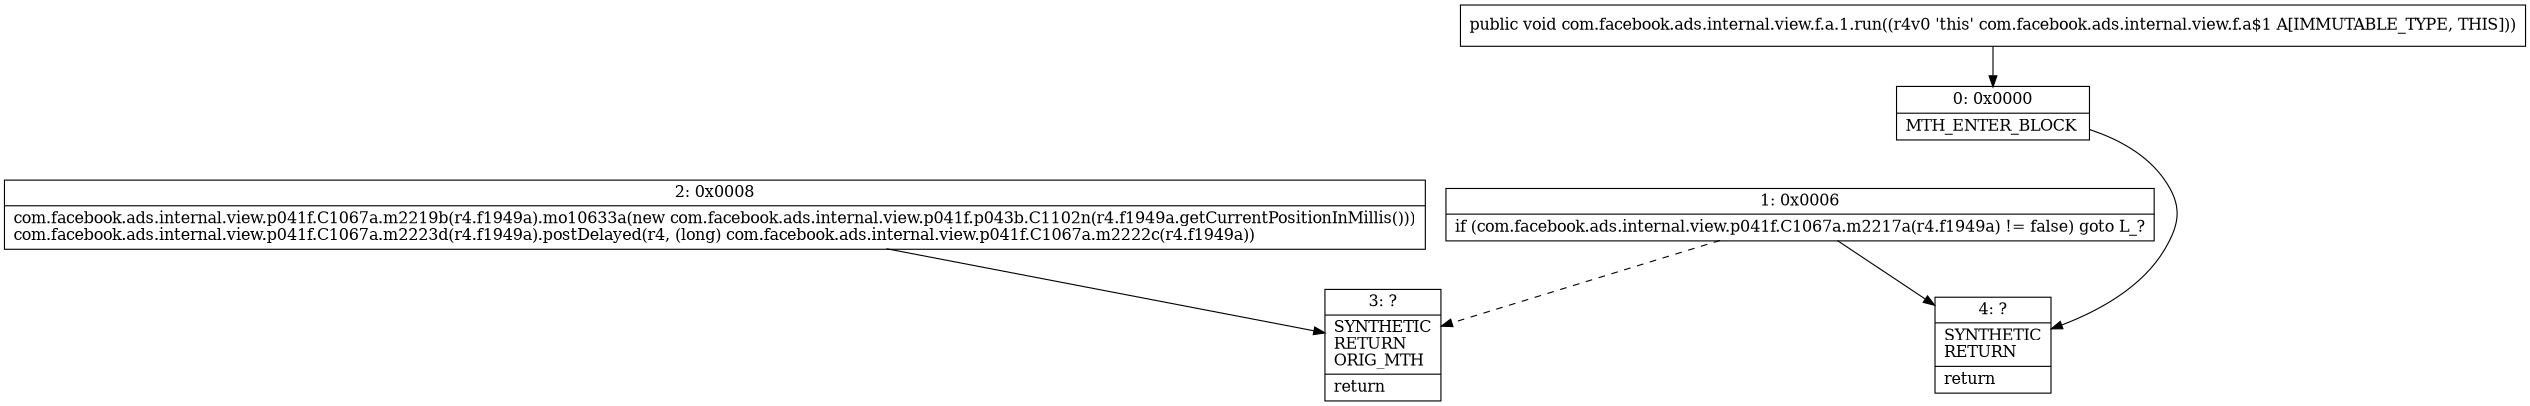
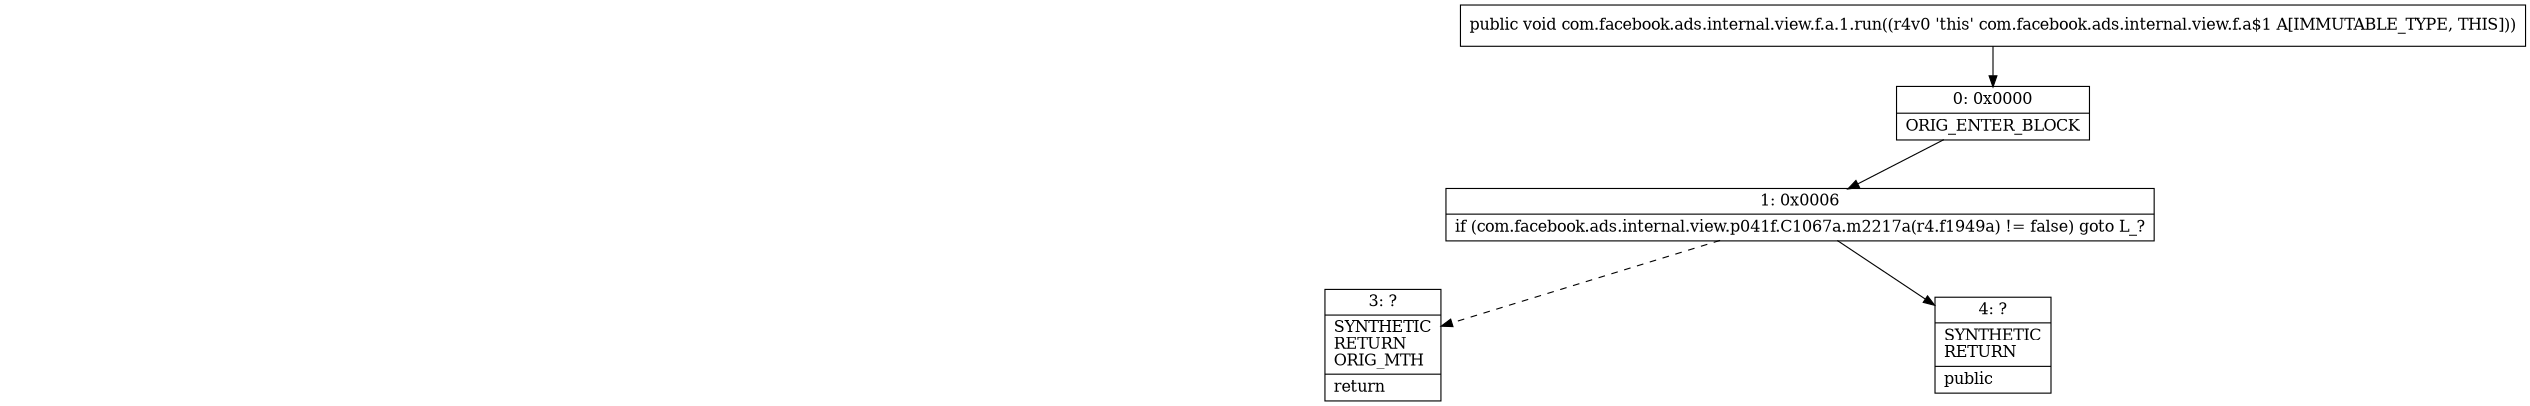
(1991, 126) -> (1993, 126)
(715, 215) -> none
(2173, 233) -> (1901, 162)
(1970, 379) -> (1968, 379)
